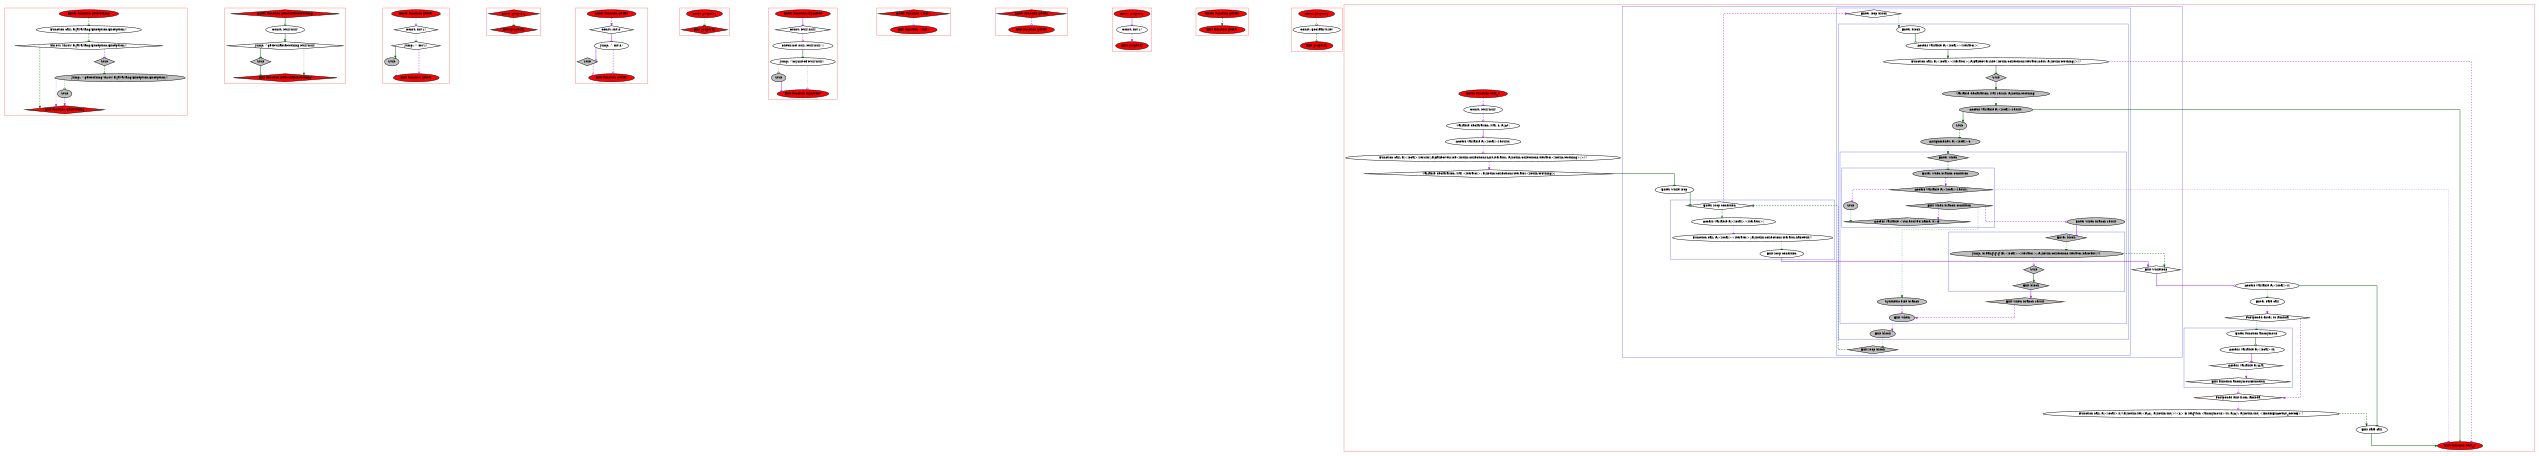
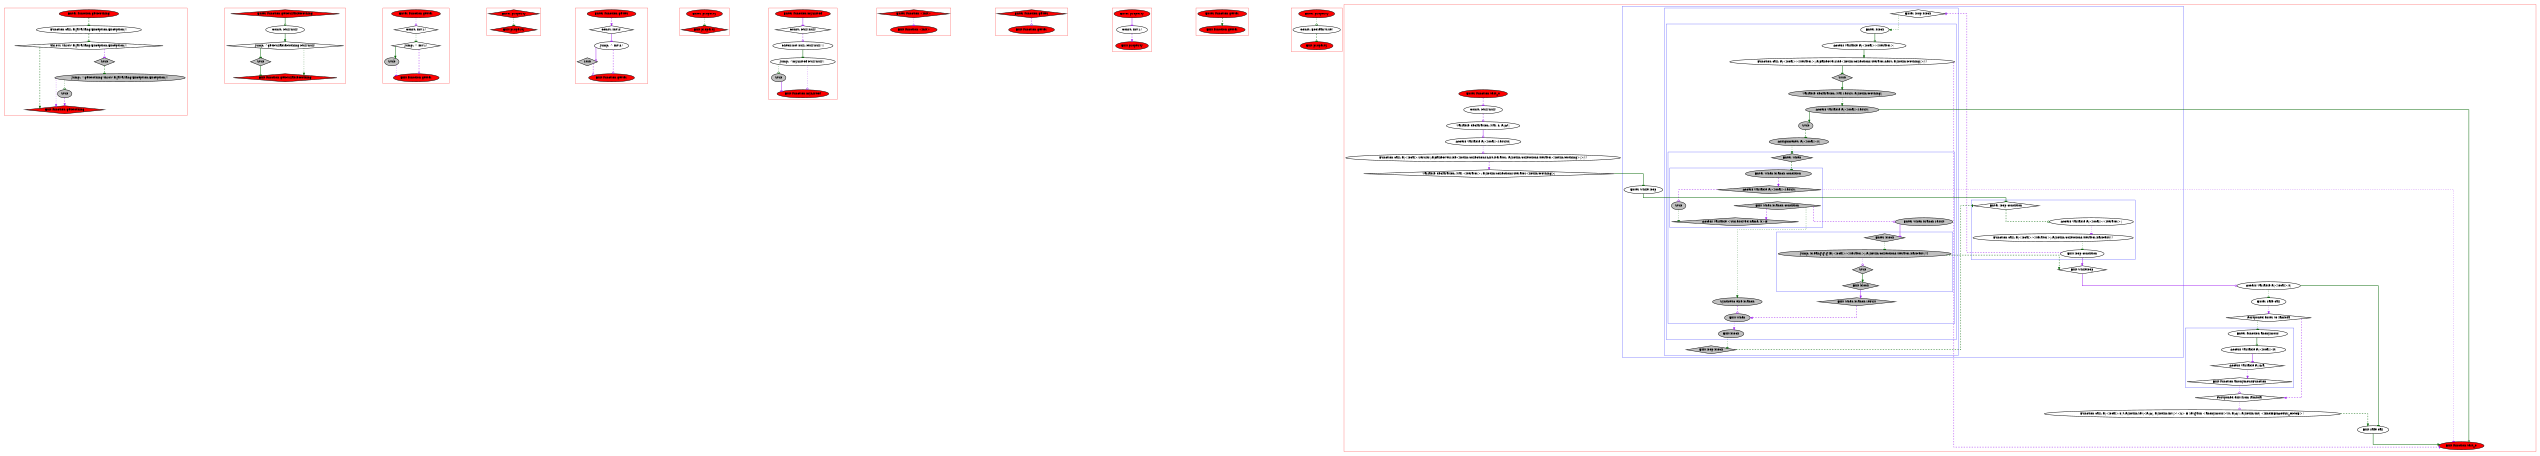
(1723, 47) -> (1967, 170)
